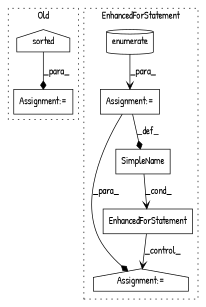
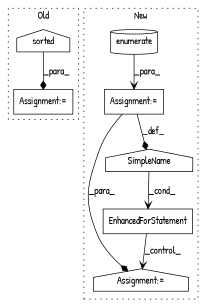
(141, 16) -> (141, 16)
(143, 162) -> (149, 162)
